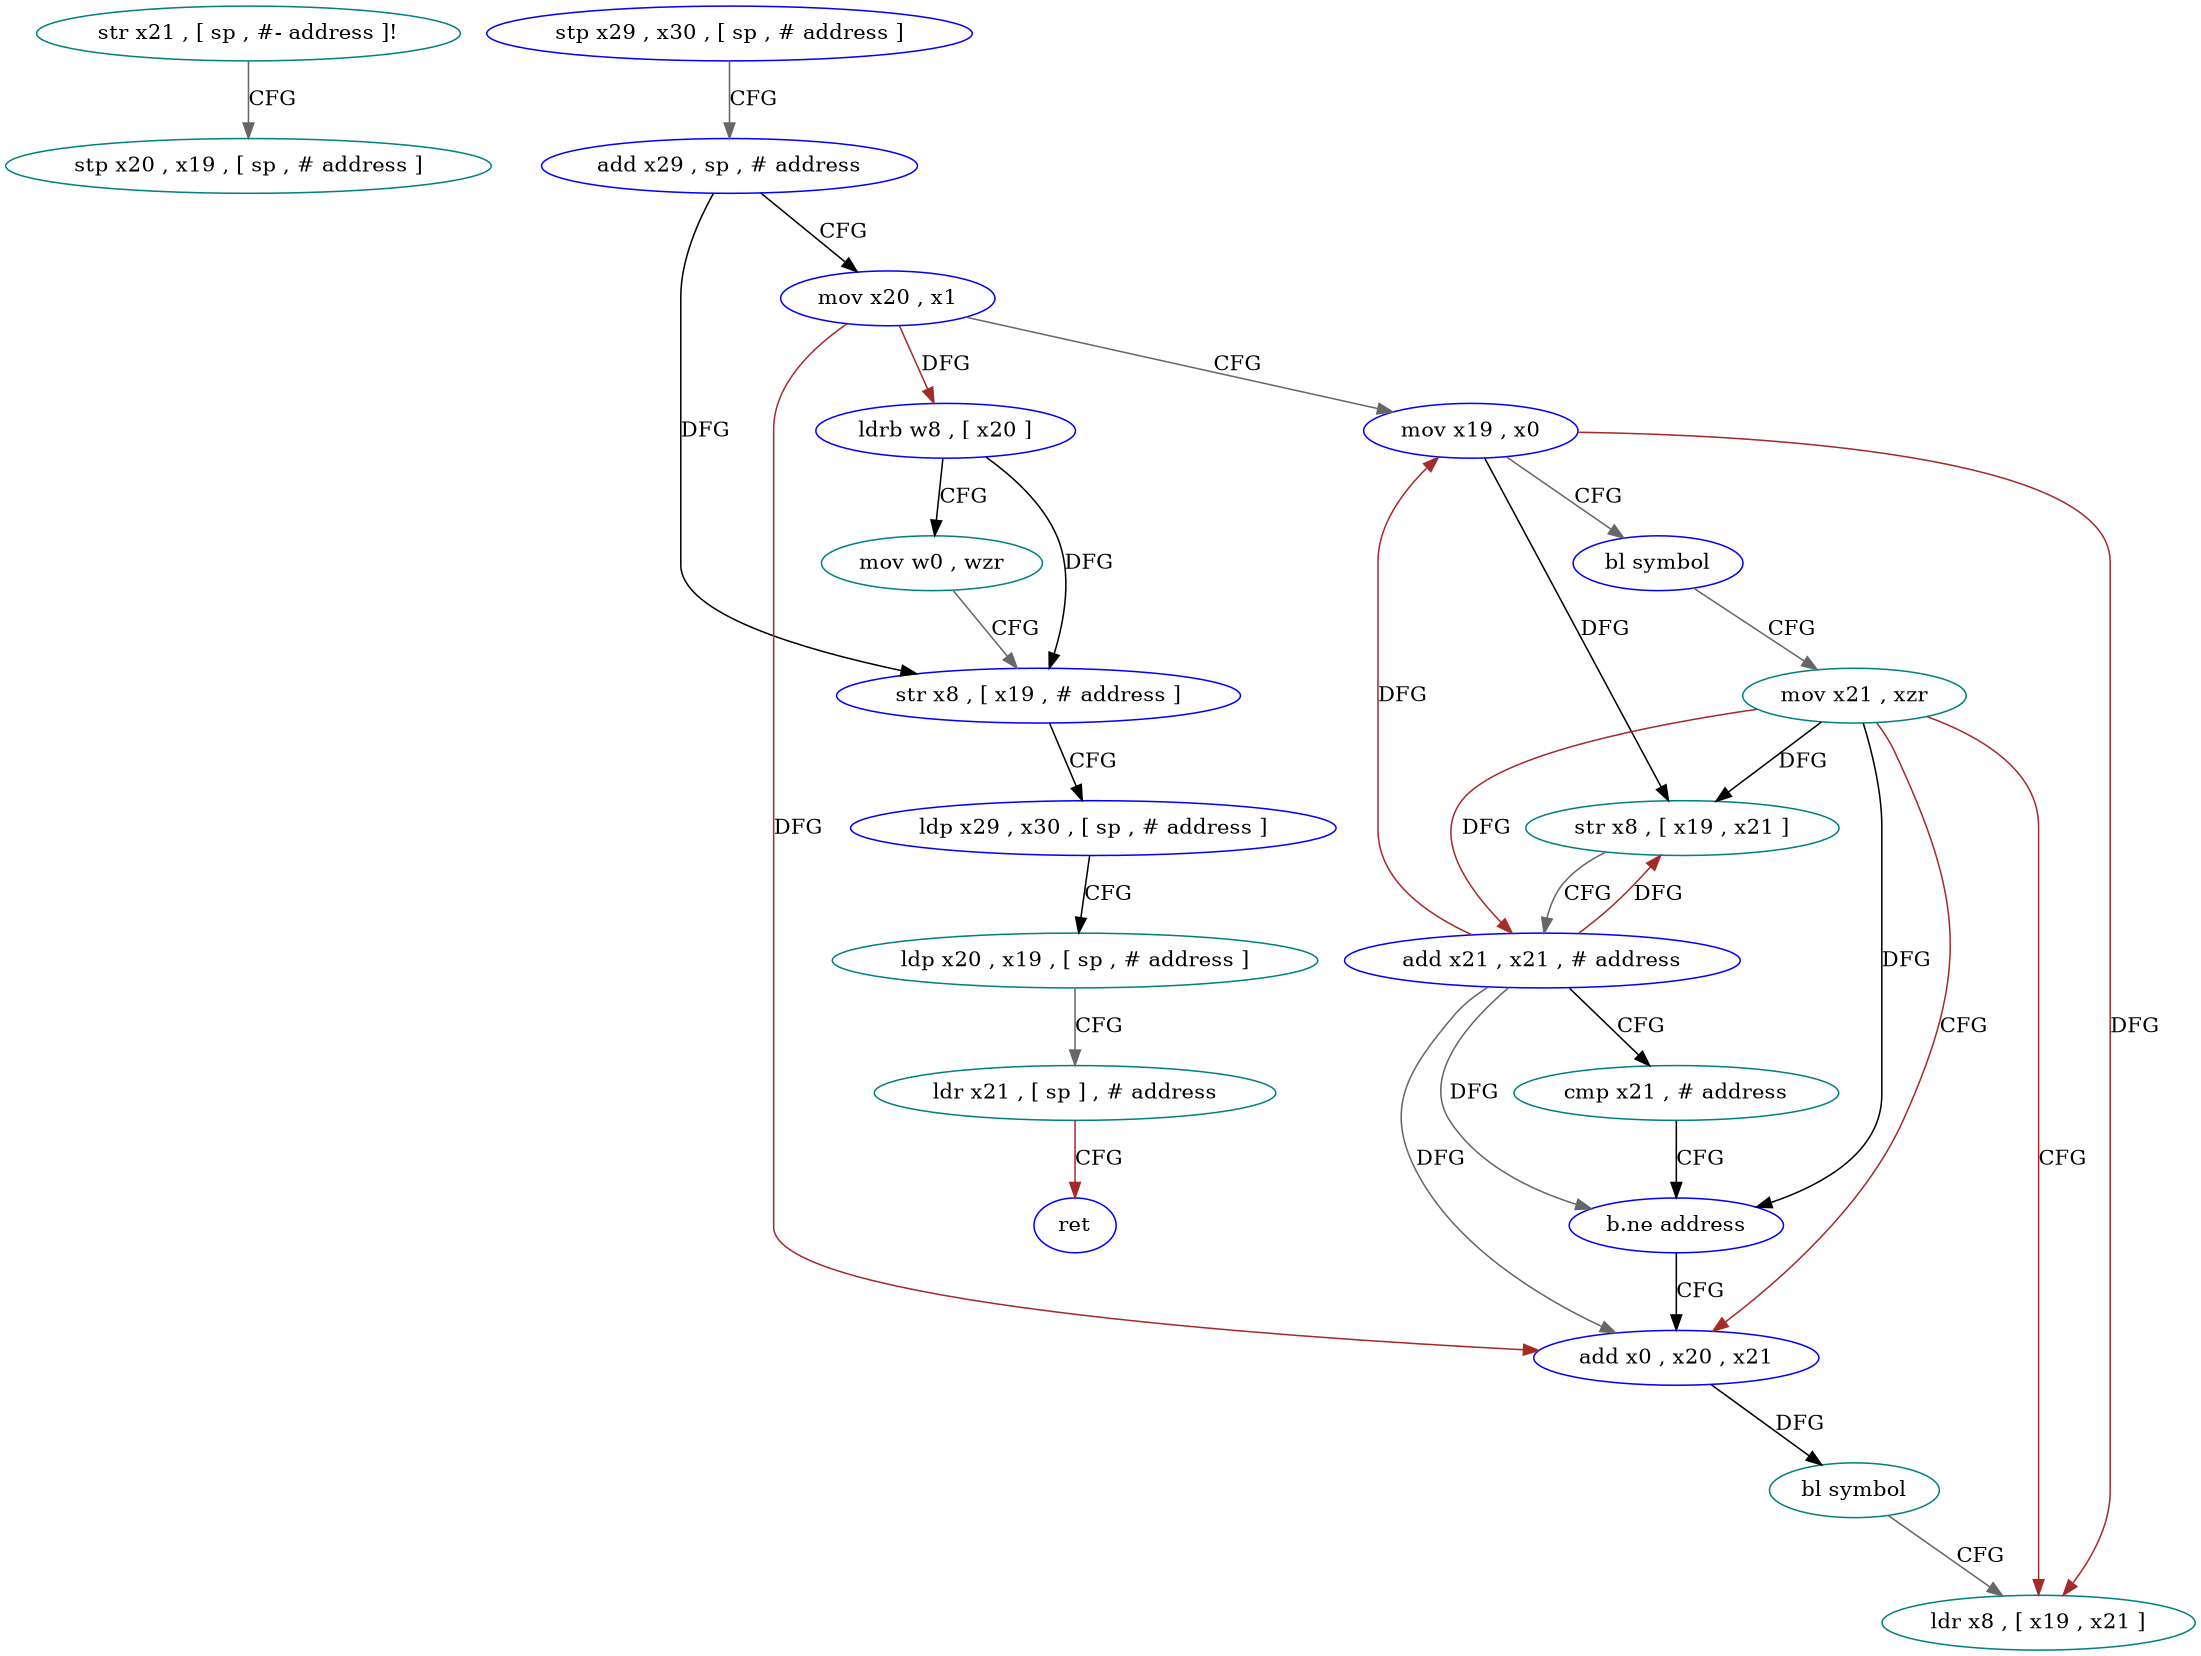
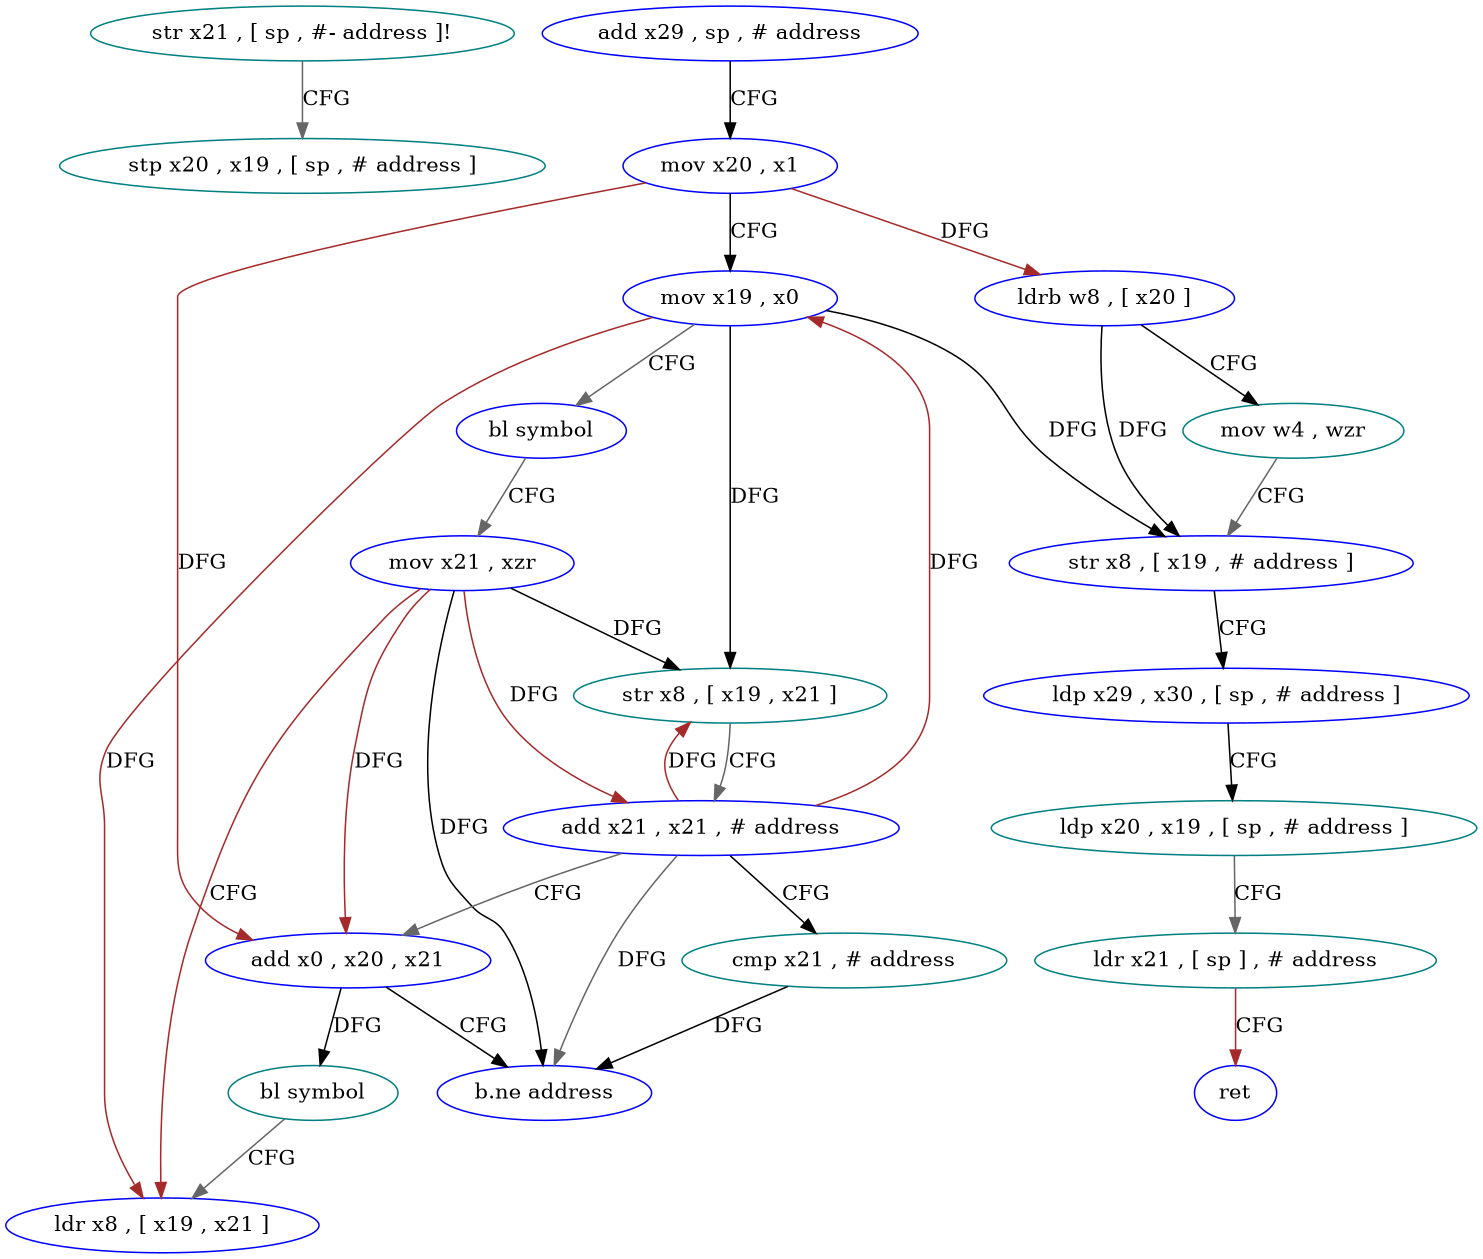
(730, 33) -> none
(1172, 363) -> (730, 224)
(681, 503) -> (1000, 400)
(932, 563) -> (1293, 431)
(1854, 696) -> (462, 563)
(1964, 1027) -> (379, 762)
(1441, 1159) -> (558, 894)
(1701, 1159) -> (739, 1027)
(1676, 1284) -> (440, 1023)
(2039, 1623) -> (162, 1225)
